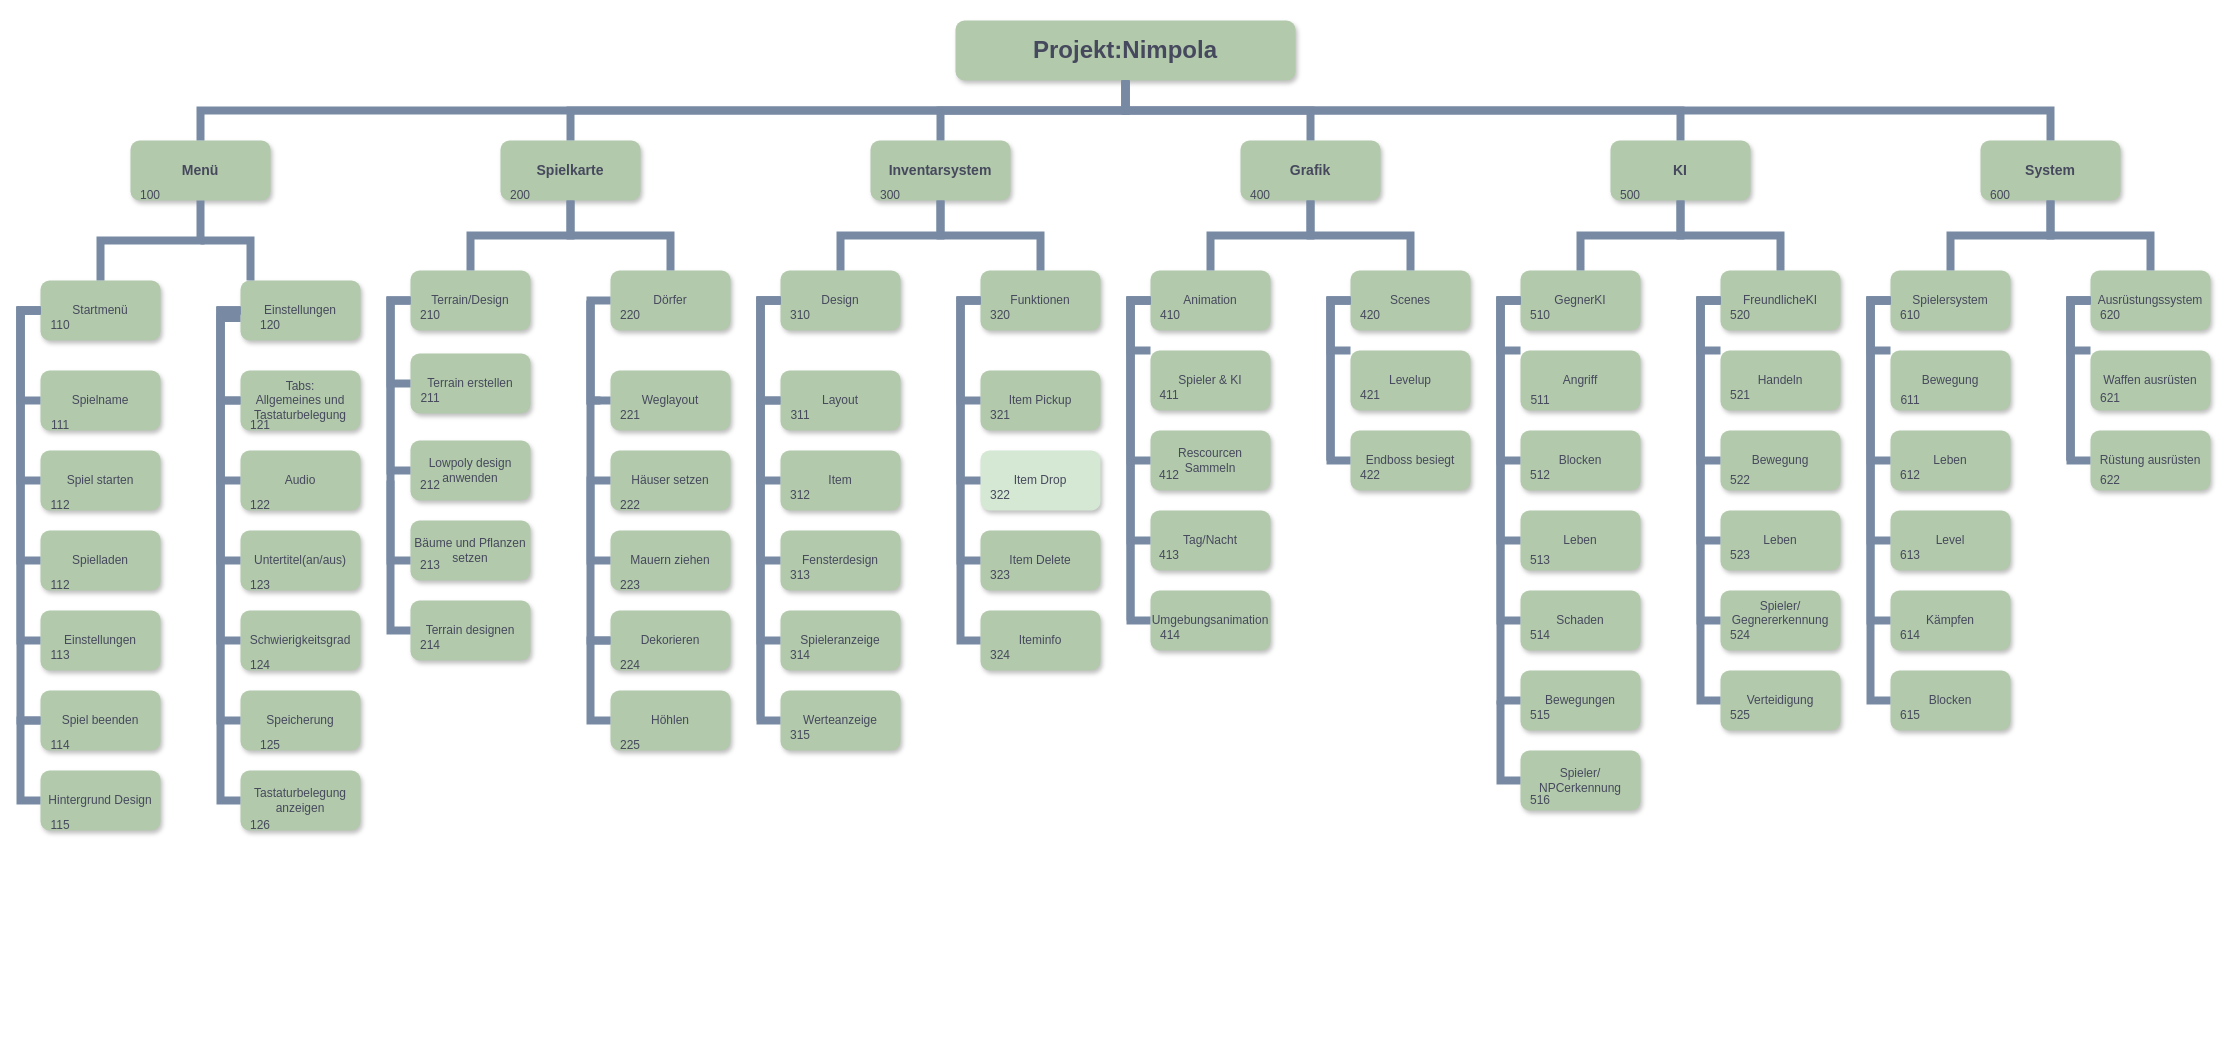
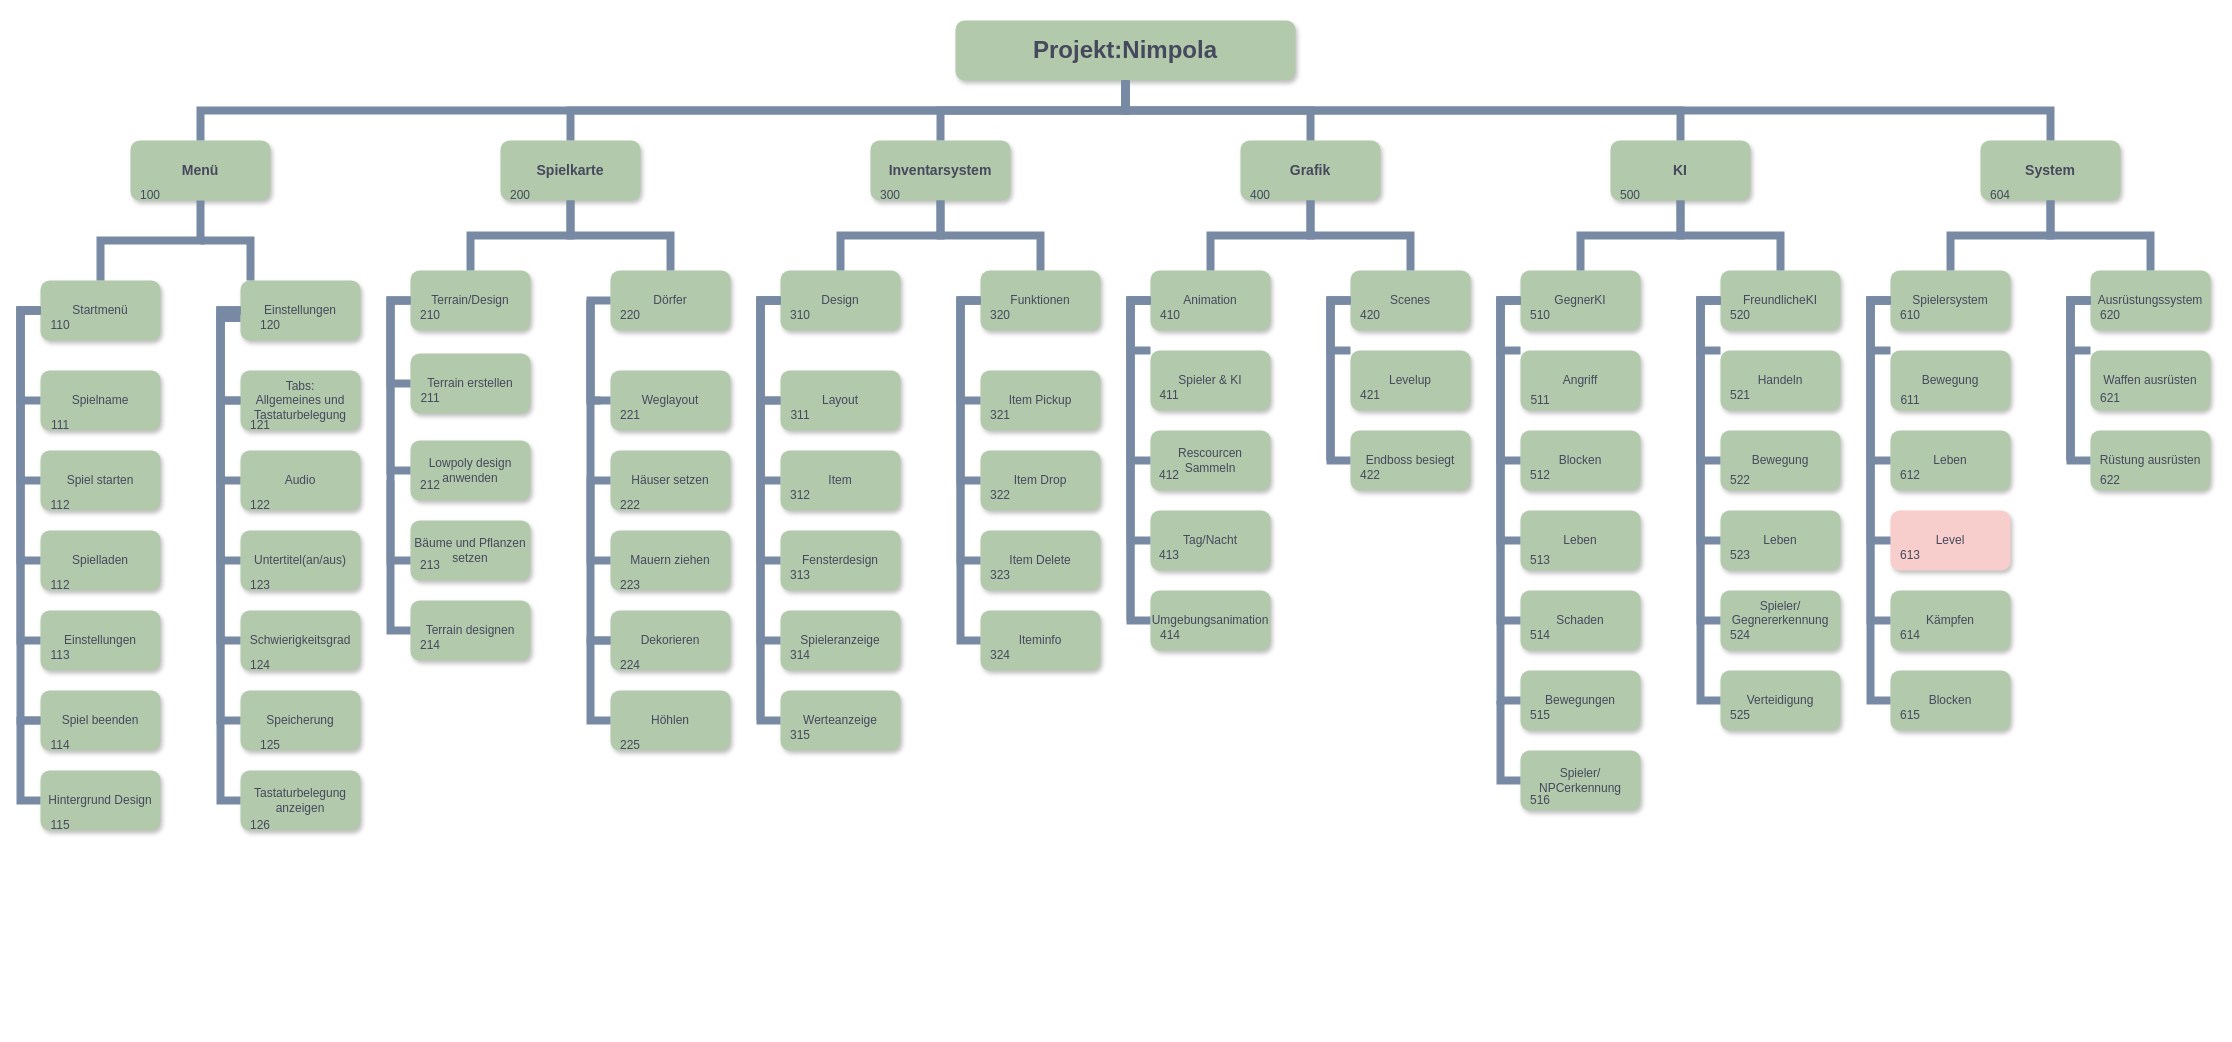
(2001, 196) -> (2001, 196)
(1041, 481) -> (1041, 481)
(1951, 541) -> (1951, 541)
